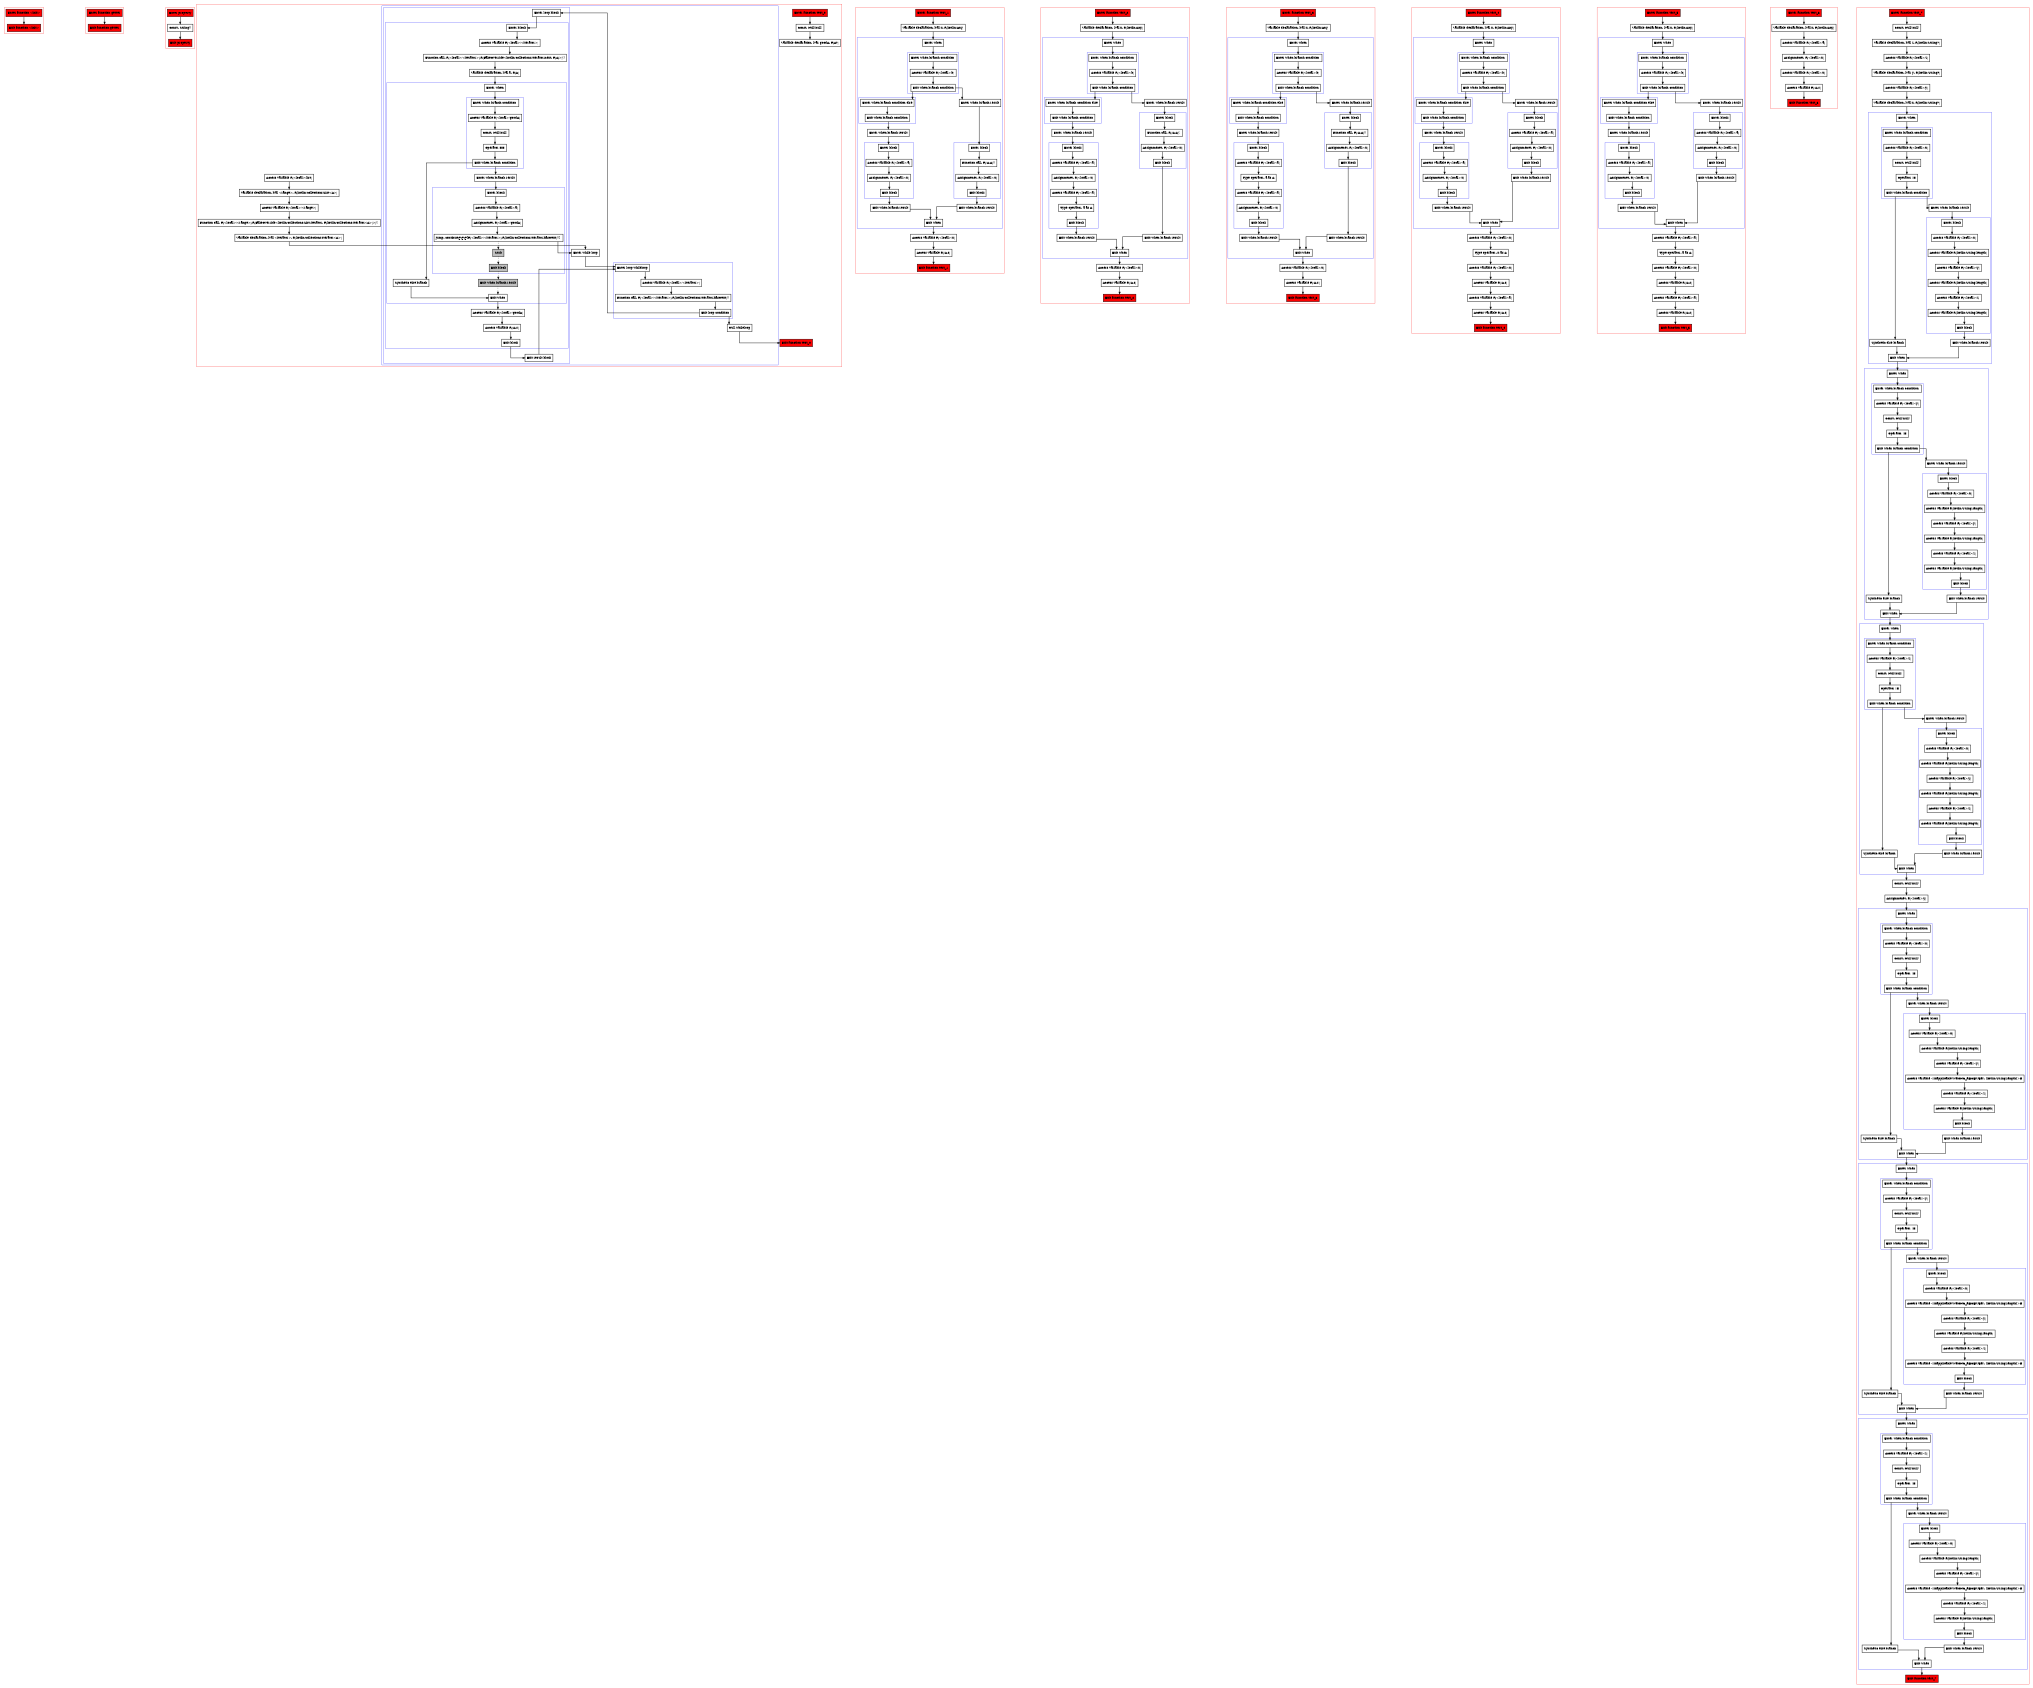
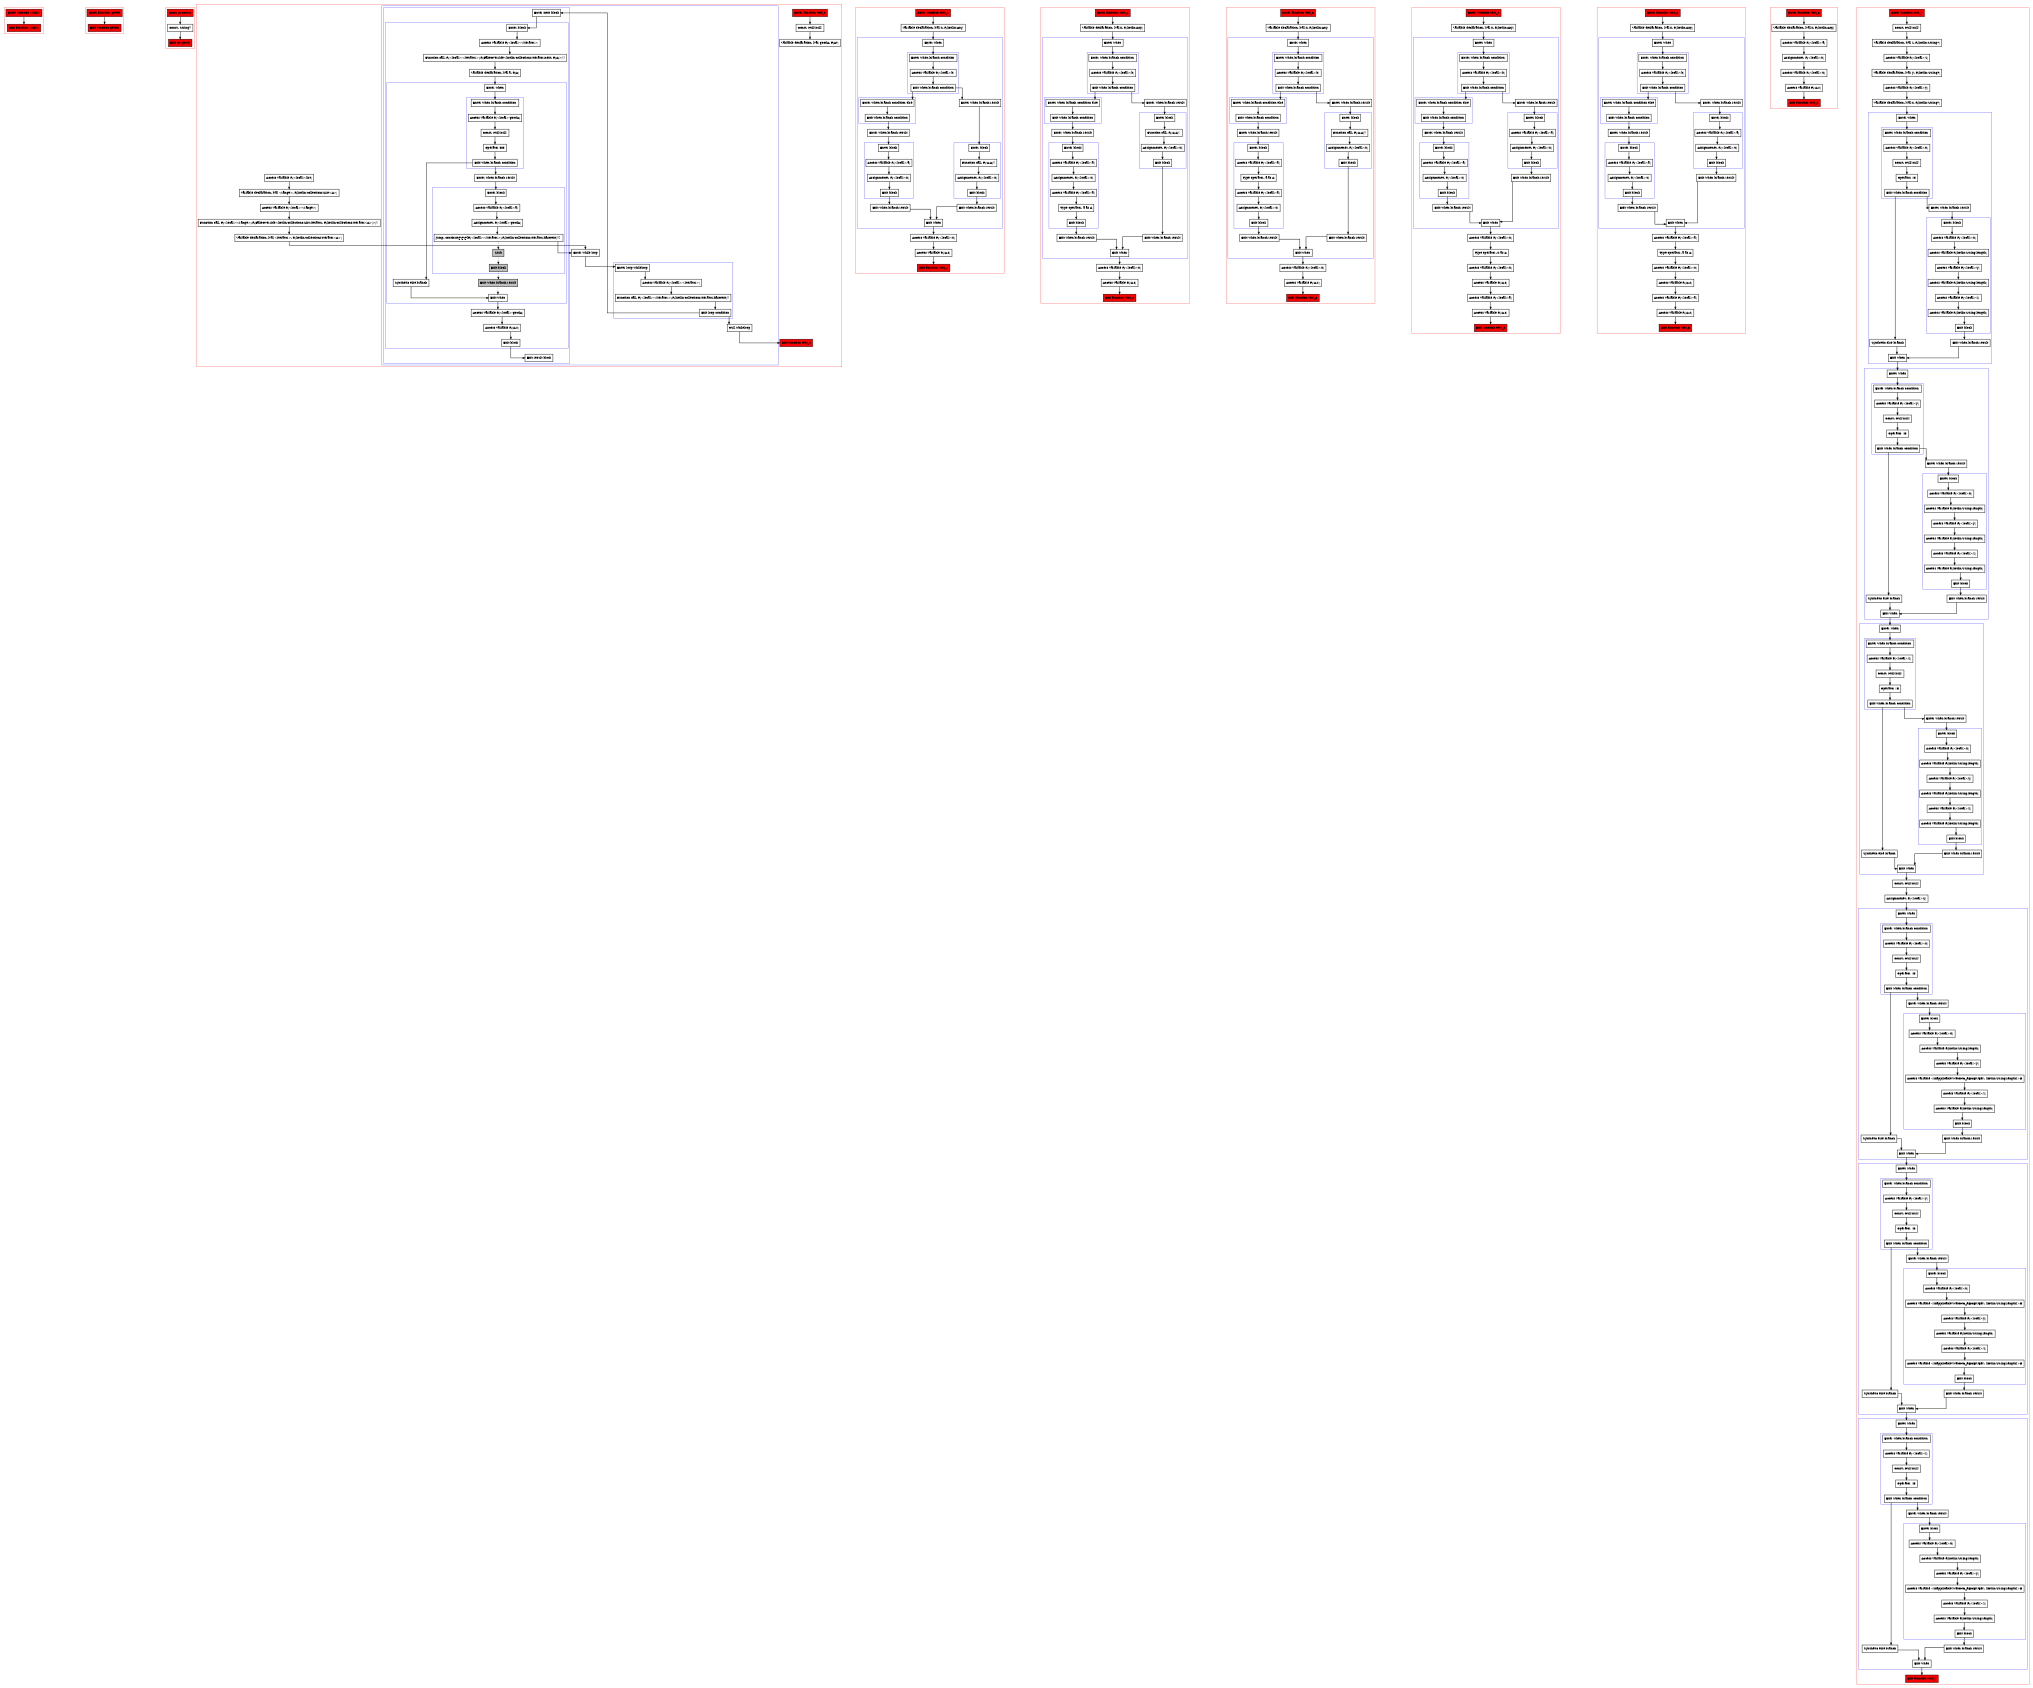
(546, 13) -> (546, 13)
(539, 275) -> none
